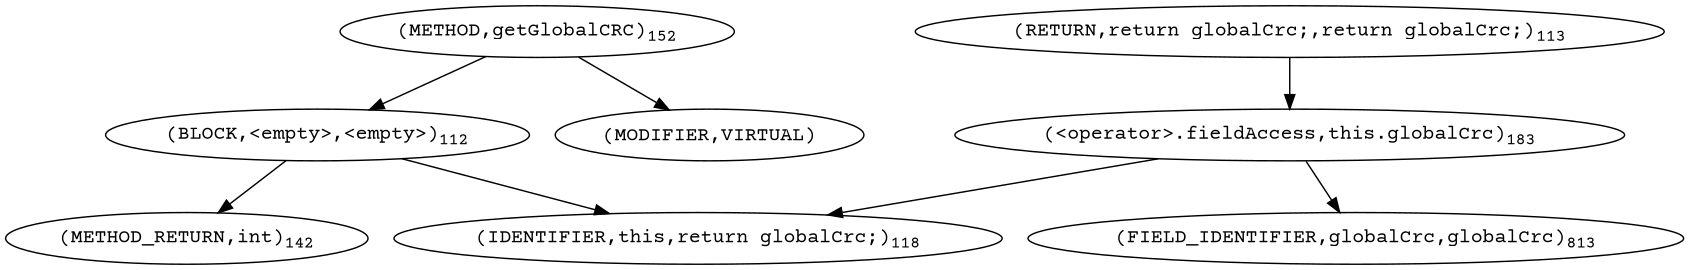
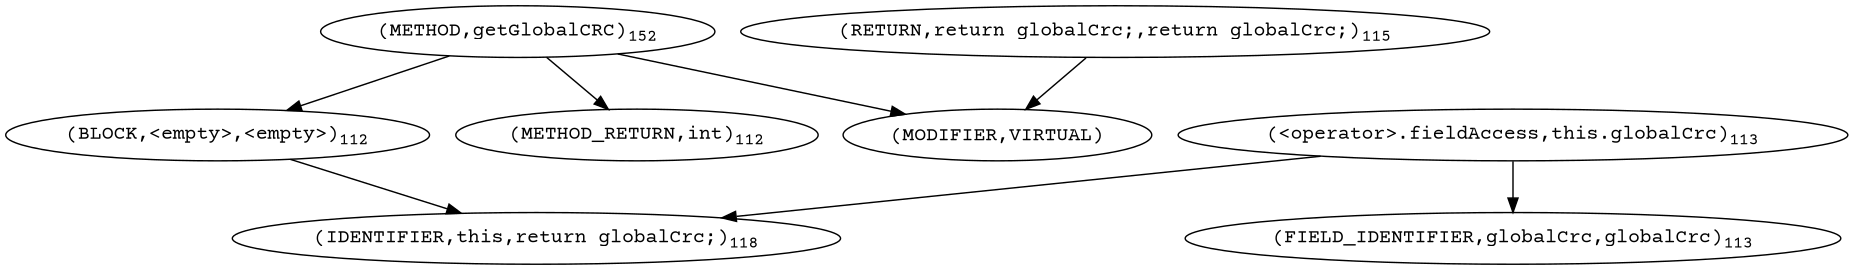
(1551, 29) -> (1377, 29)
(1290, 76) -> (1062, 79)
(1521, 133) -> (1744, 133)
(258, 182) -> (572, 79)
(300, 236) -> (750, 133)
(1581, 236) -> (1738, 236)
